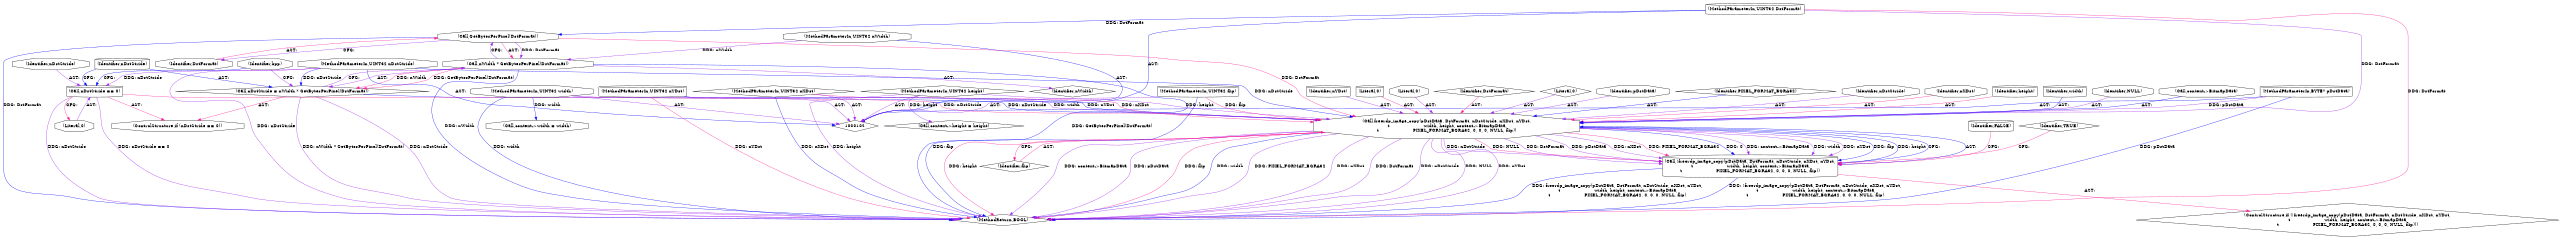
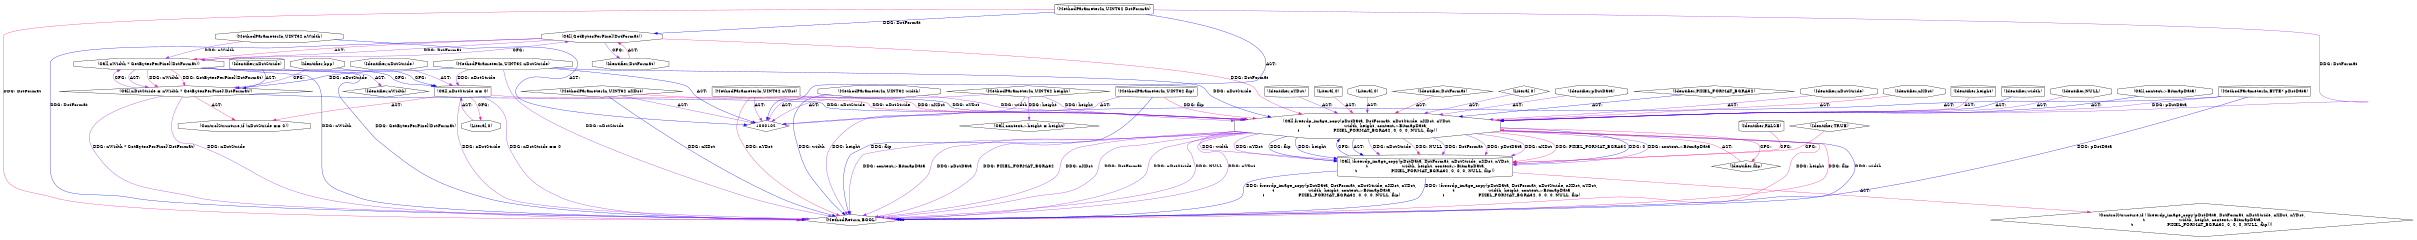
(537, 126) -> none
